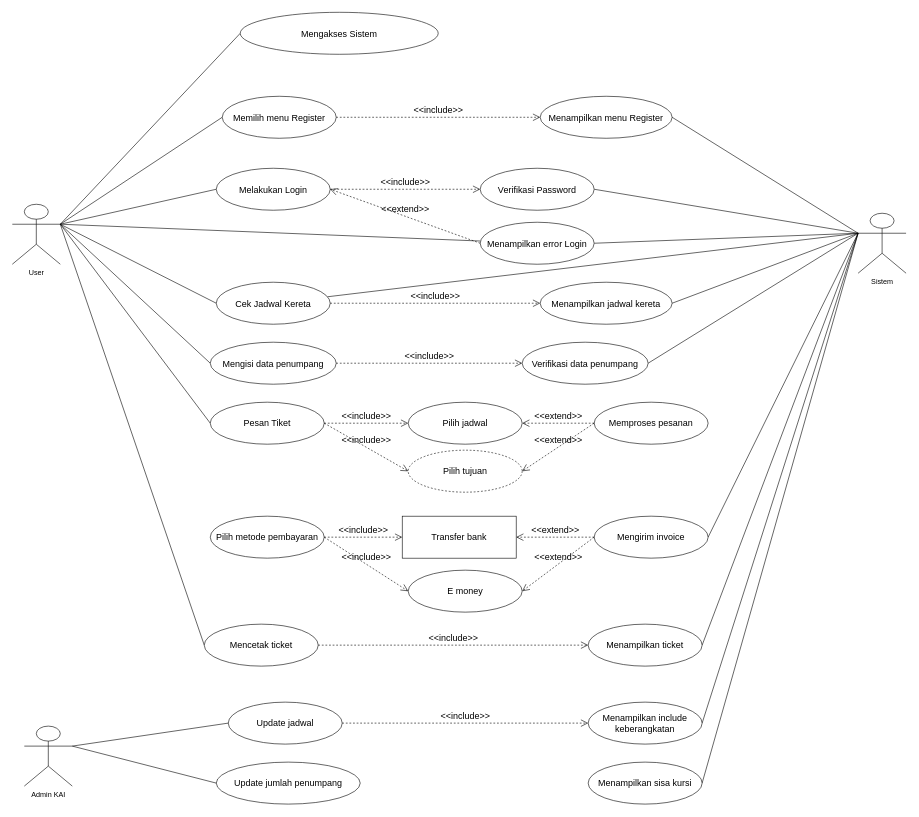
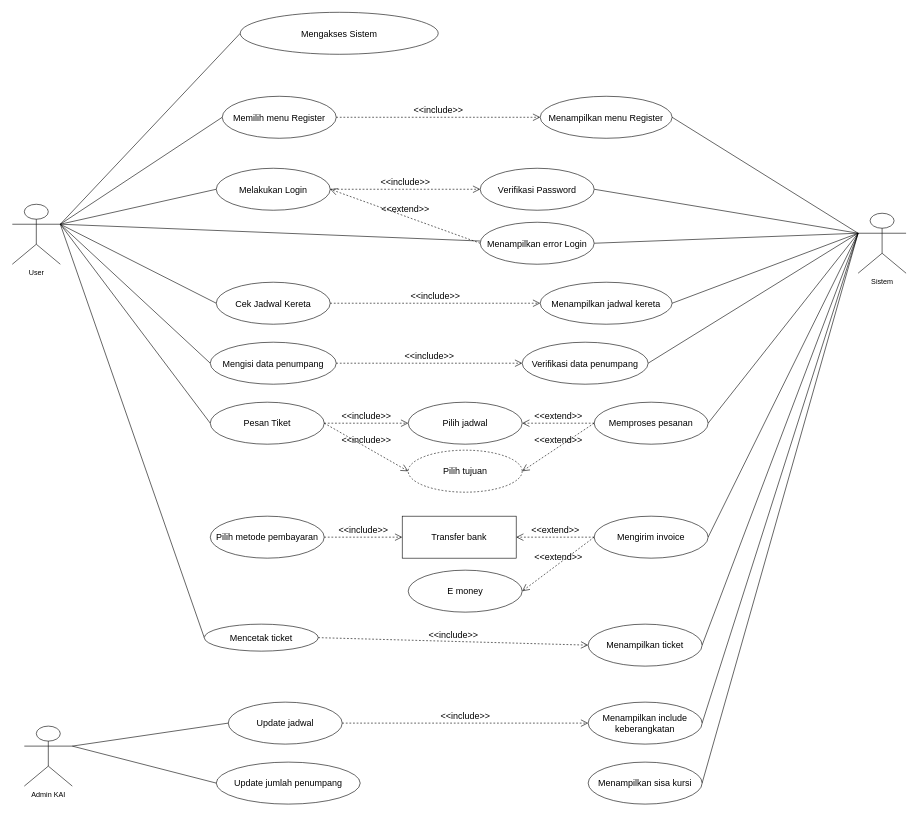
(588, 266) -> (781, 331)
(390, 580) -> none
(261, 645) -> (261, 638)
